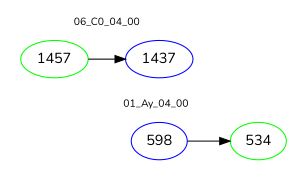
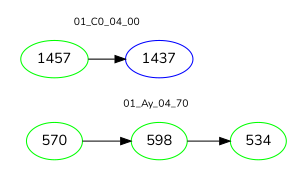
(107, 22) -> (107, 22)
(156, 104) -> (156, 104)
none -> (54, 141)
(159, 141) -> (159, 141)
